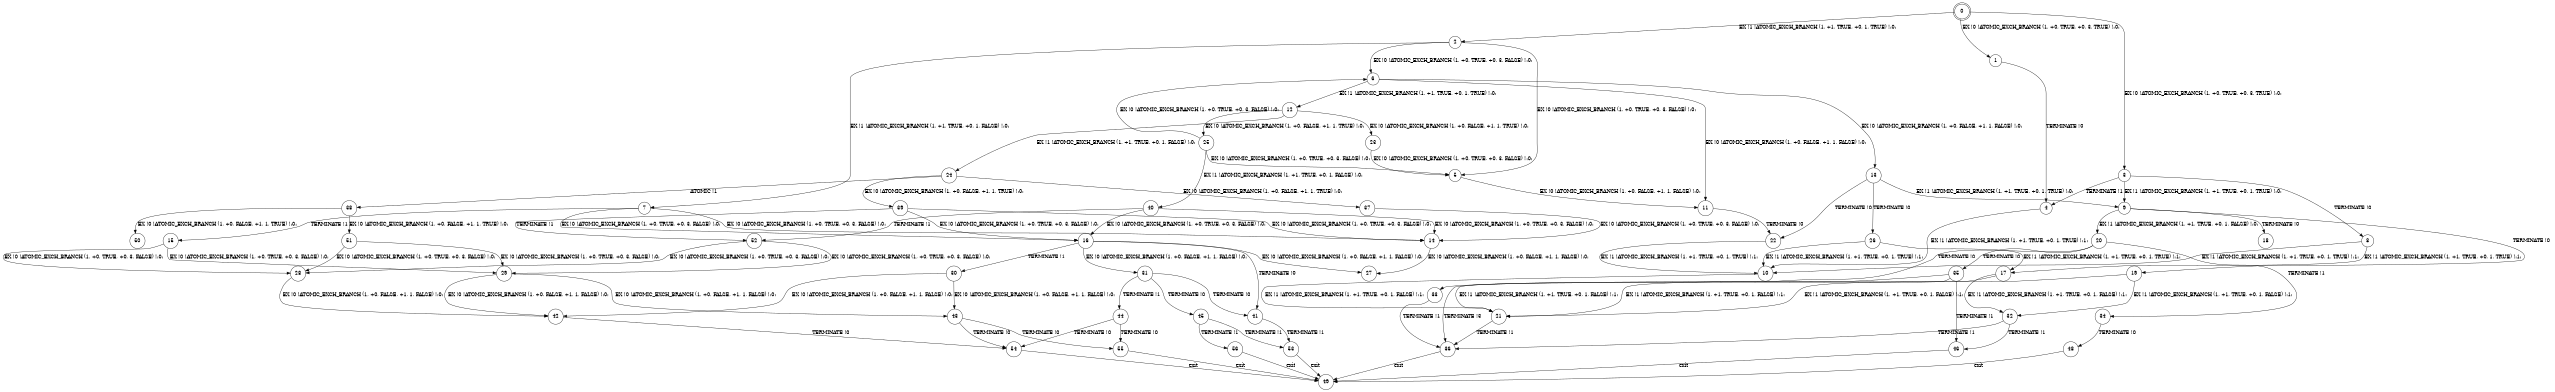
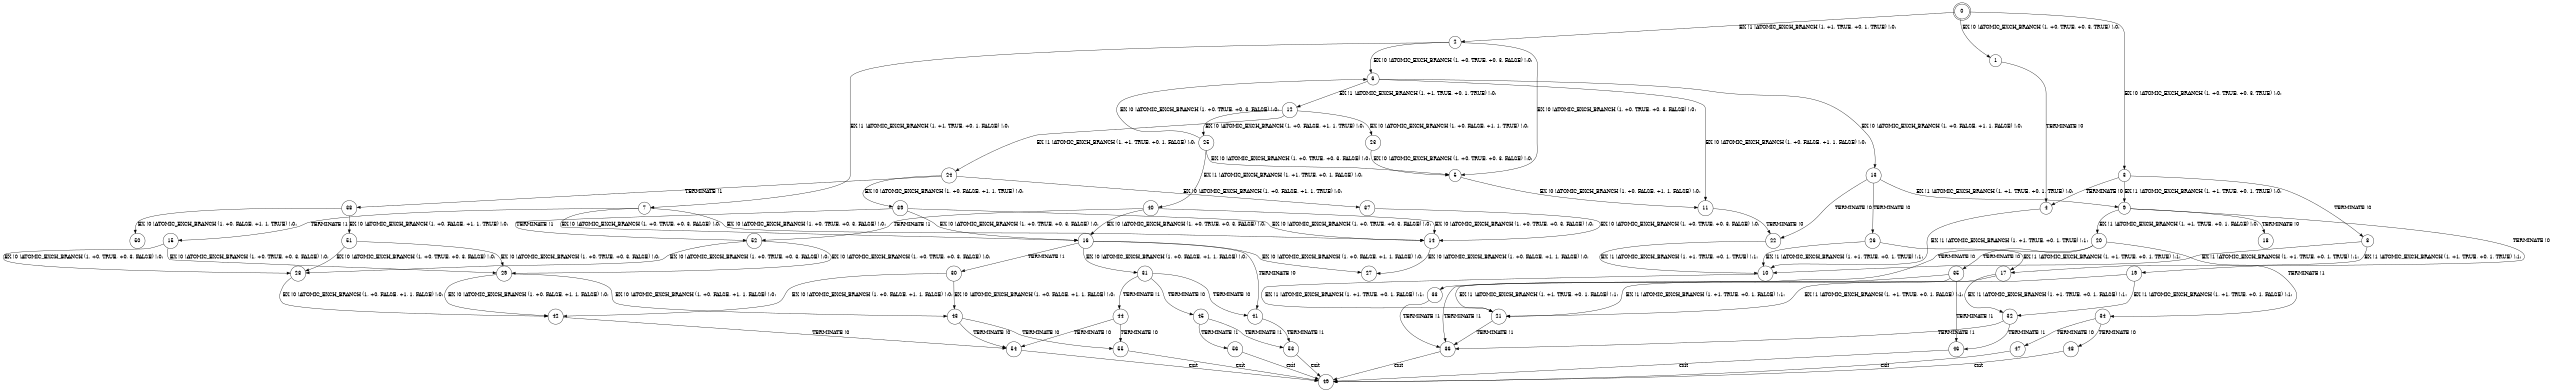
(704, 192) -> (704, 192)
(2104, 192) -> (2104, 192)
(1463, 317) -> (1463, 317)
none -> (2018, 349)
